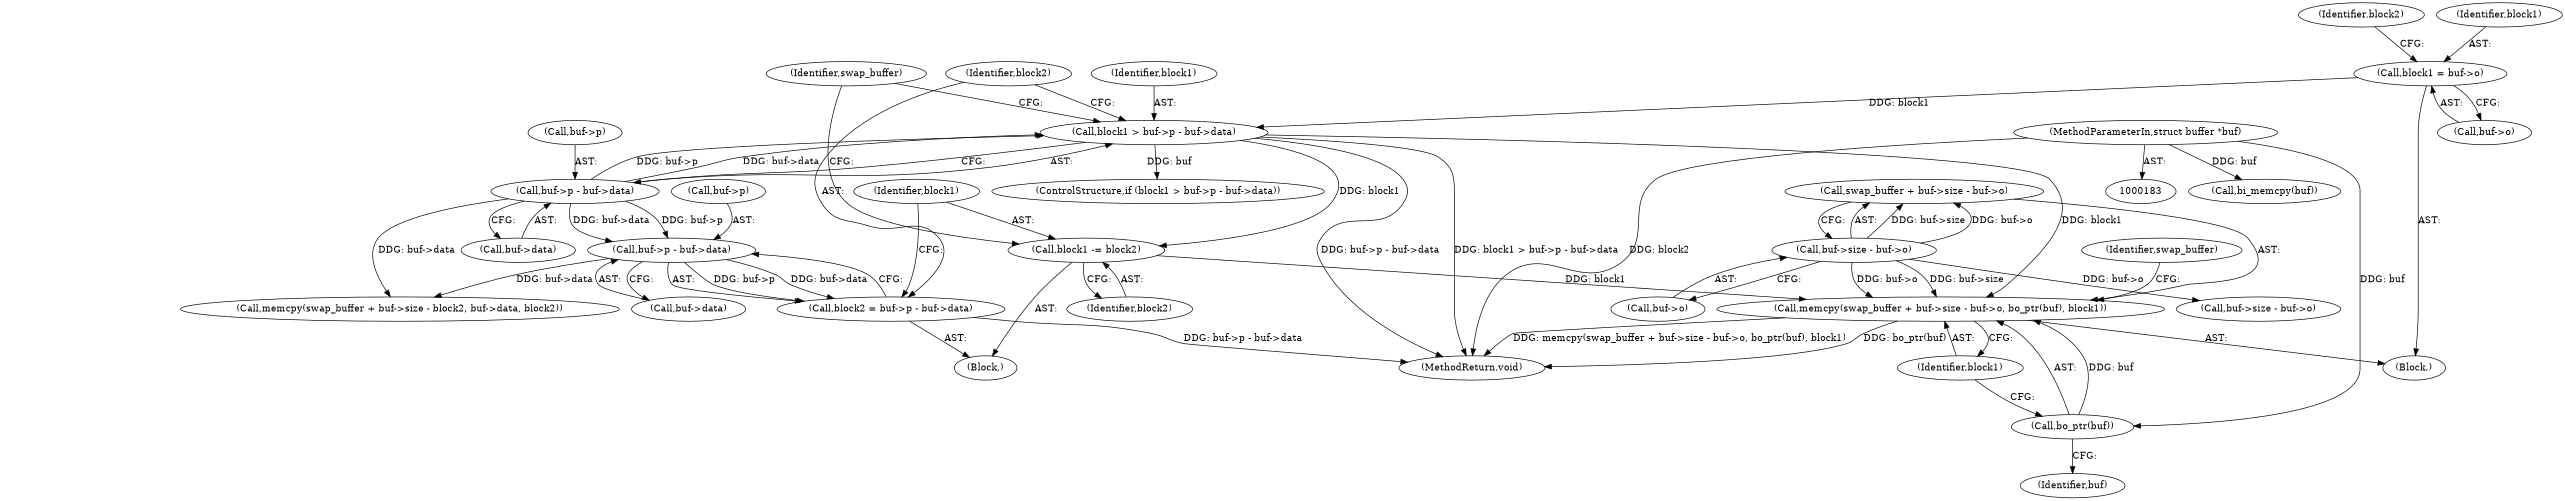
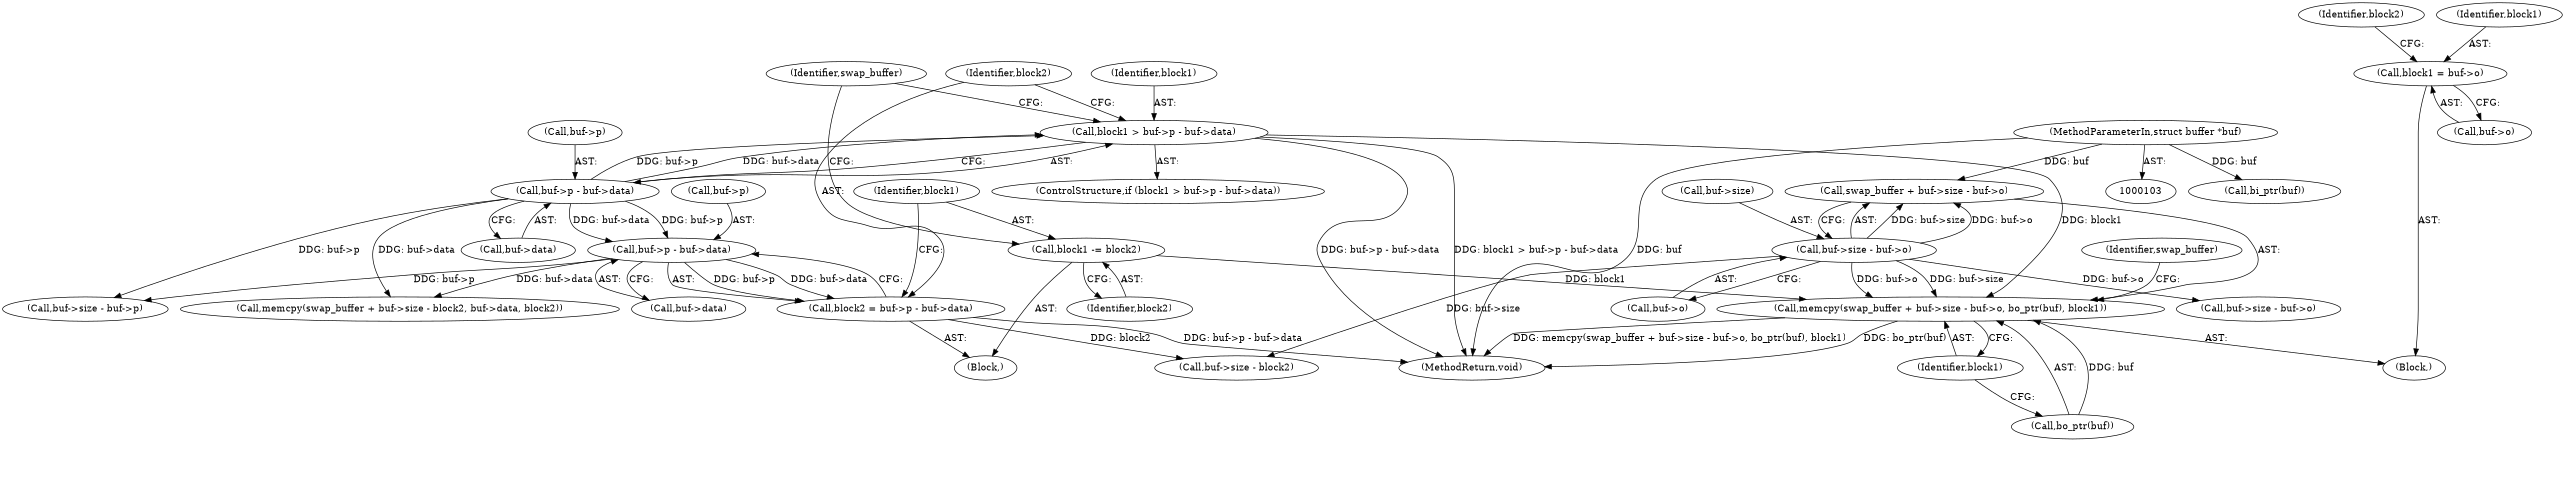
(1811, 102) -> none
(1170, 162) -> (1170, 162)
none -> (1717, 191)
(2141, 191) -> (2141, 191)
(2265, 191) -> (2265, 191)
(1315, 215) -> none
(1660, 250) -> (1660, 250)
none -> (85, 309)
(2360, 329) -> (2033, 161)
none -> (1237, 368)
(2073, 486) -> none
